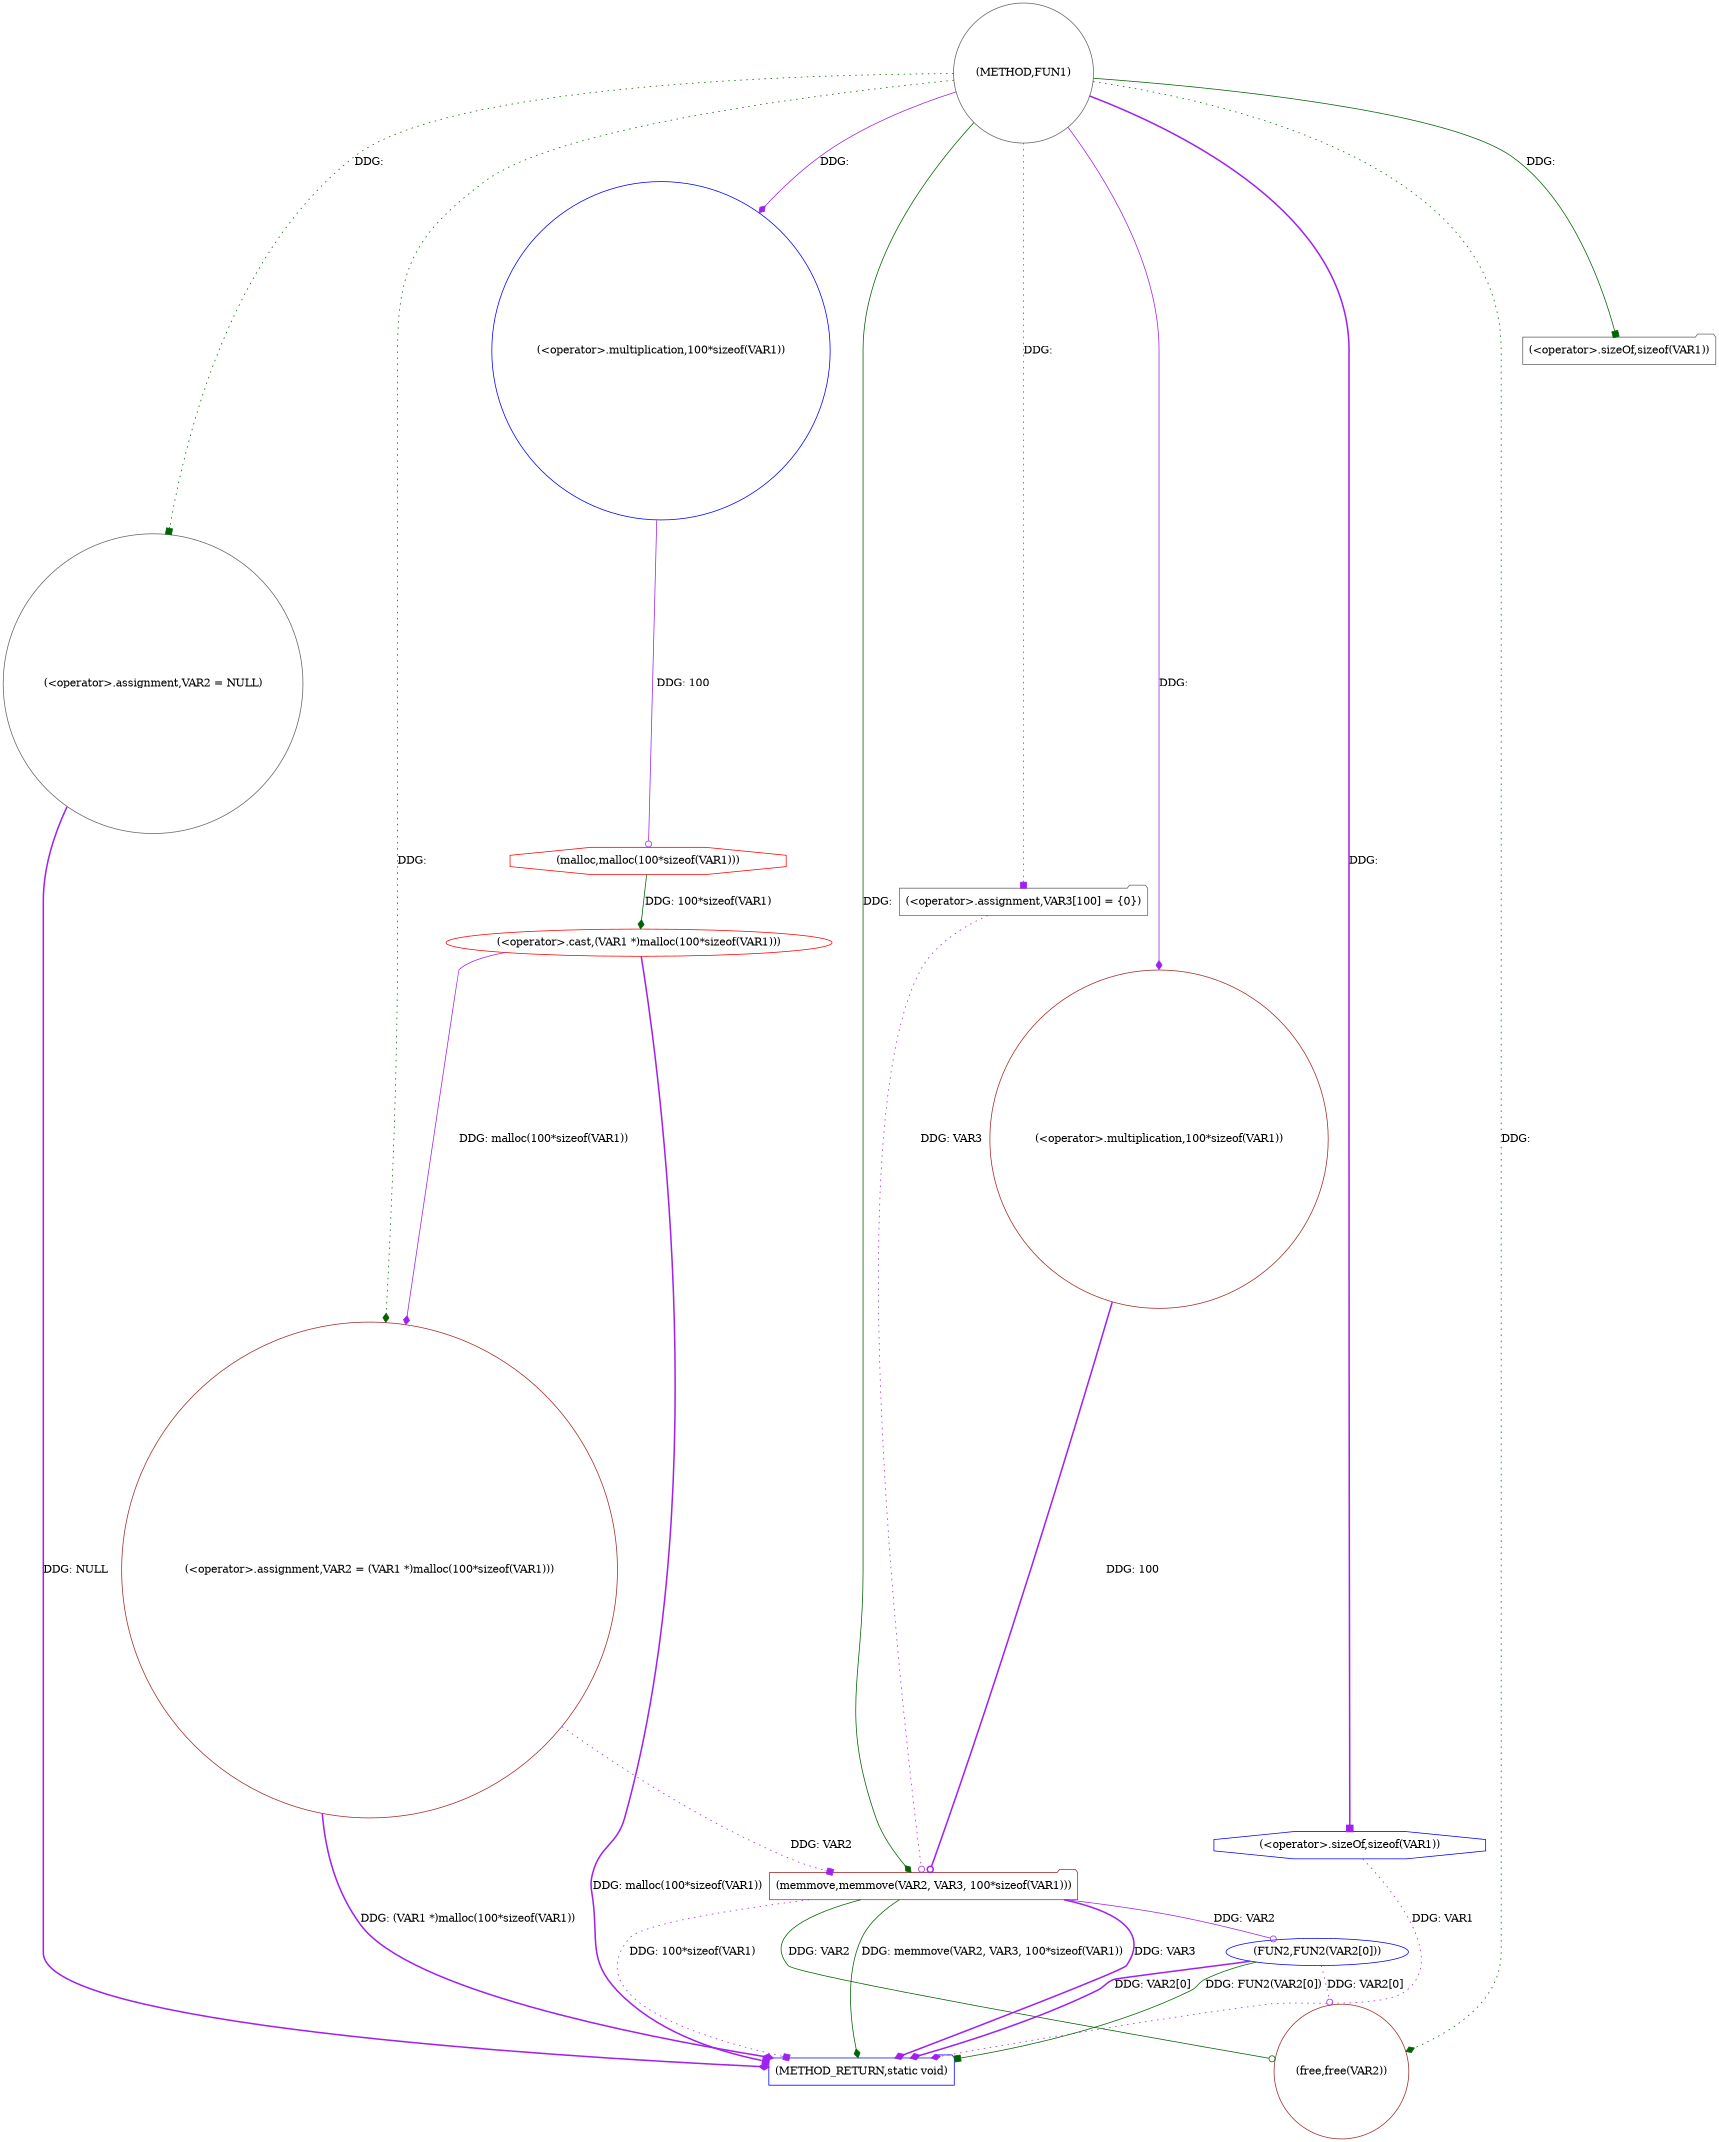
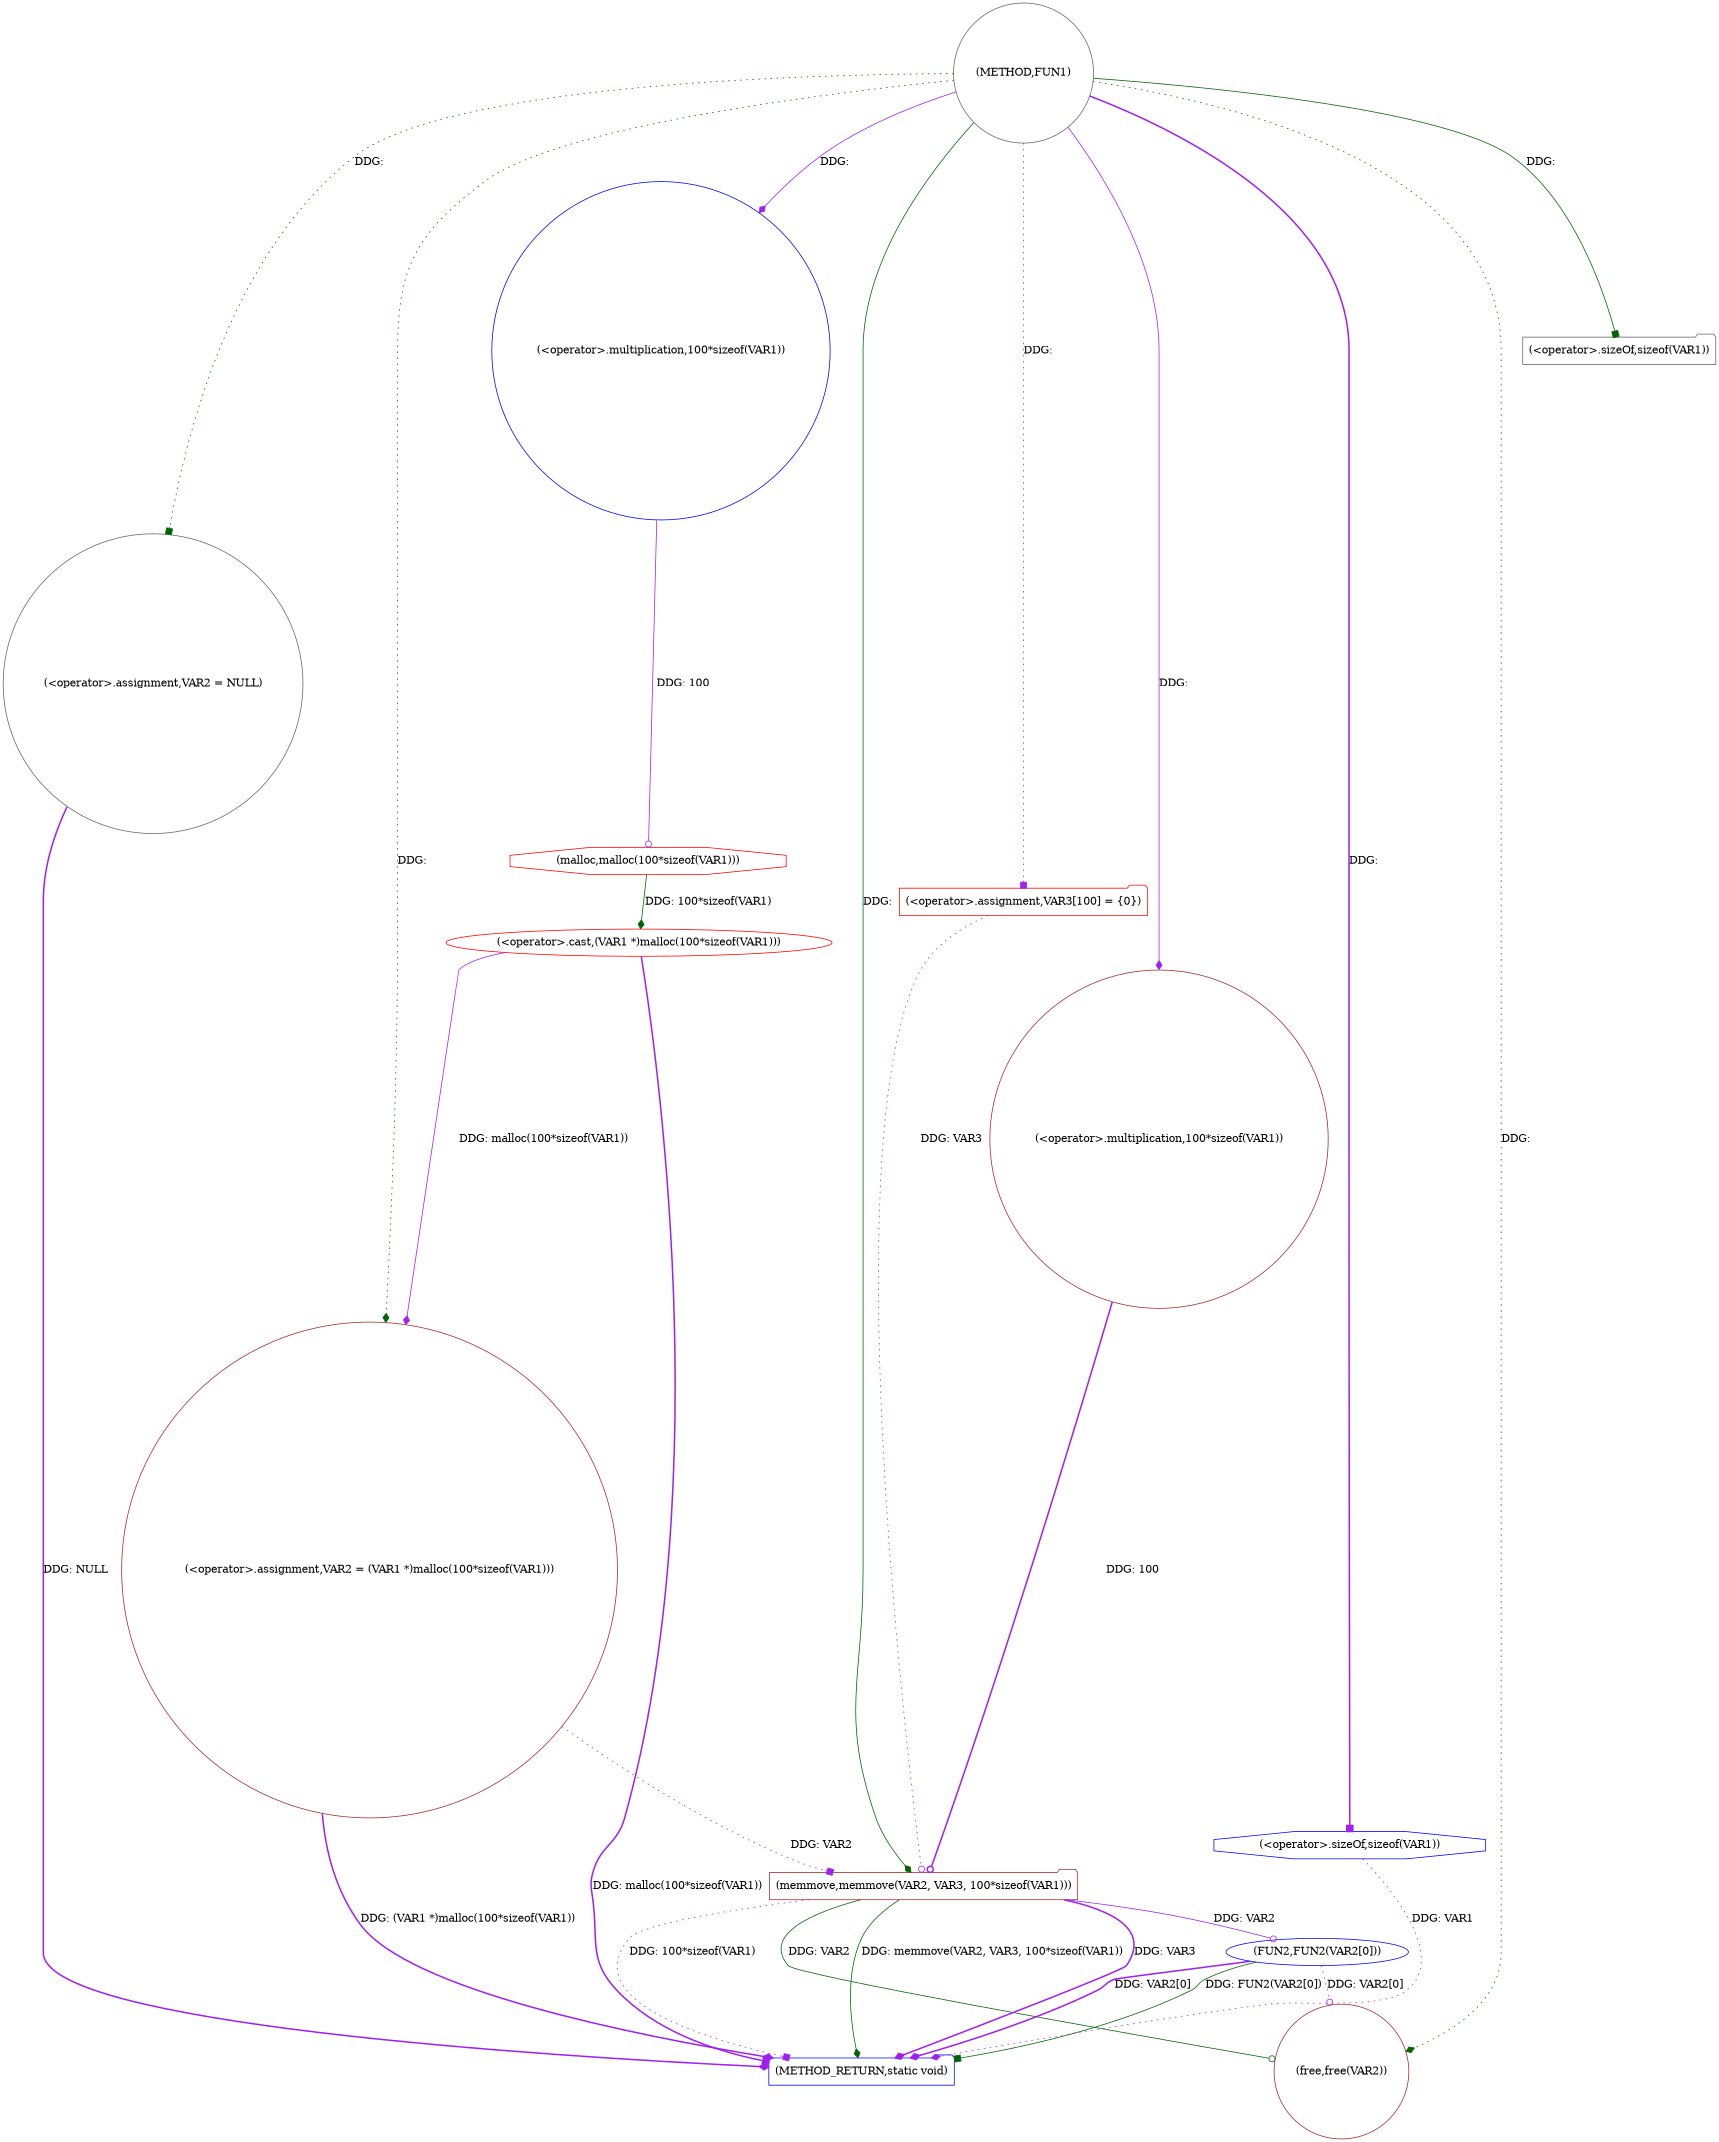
(1024, 902) -> (1024, 902)
